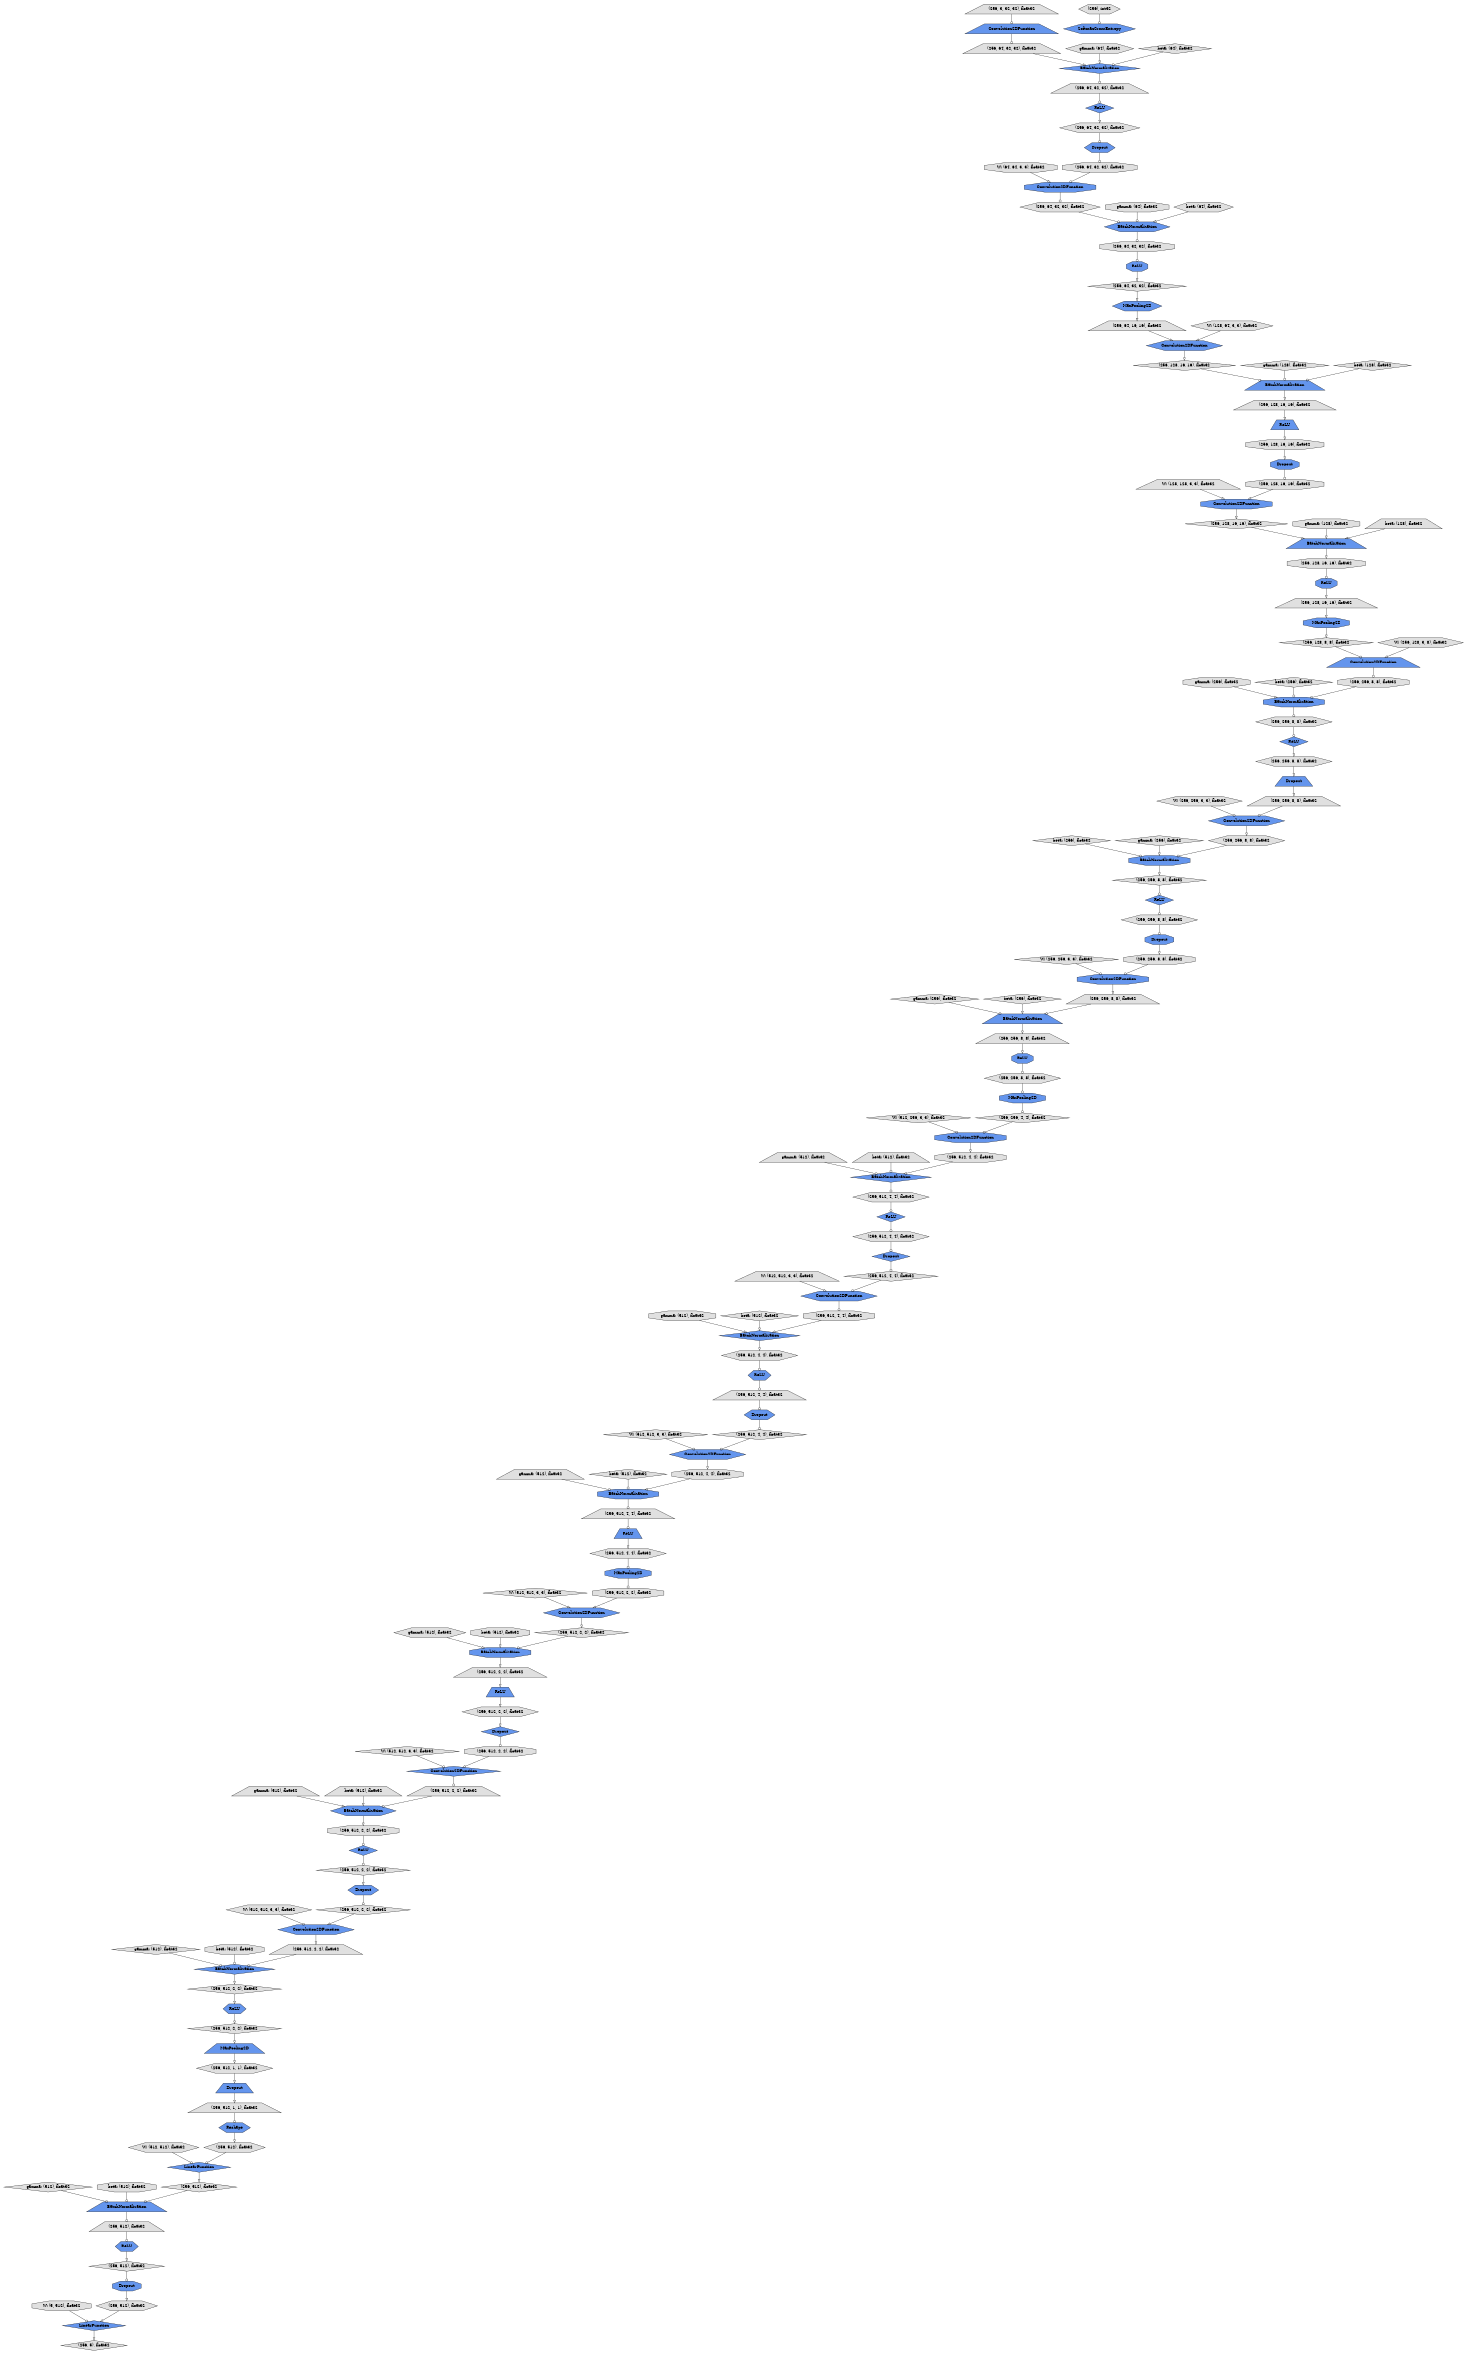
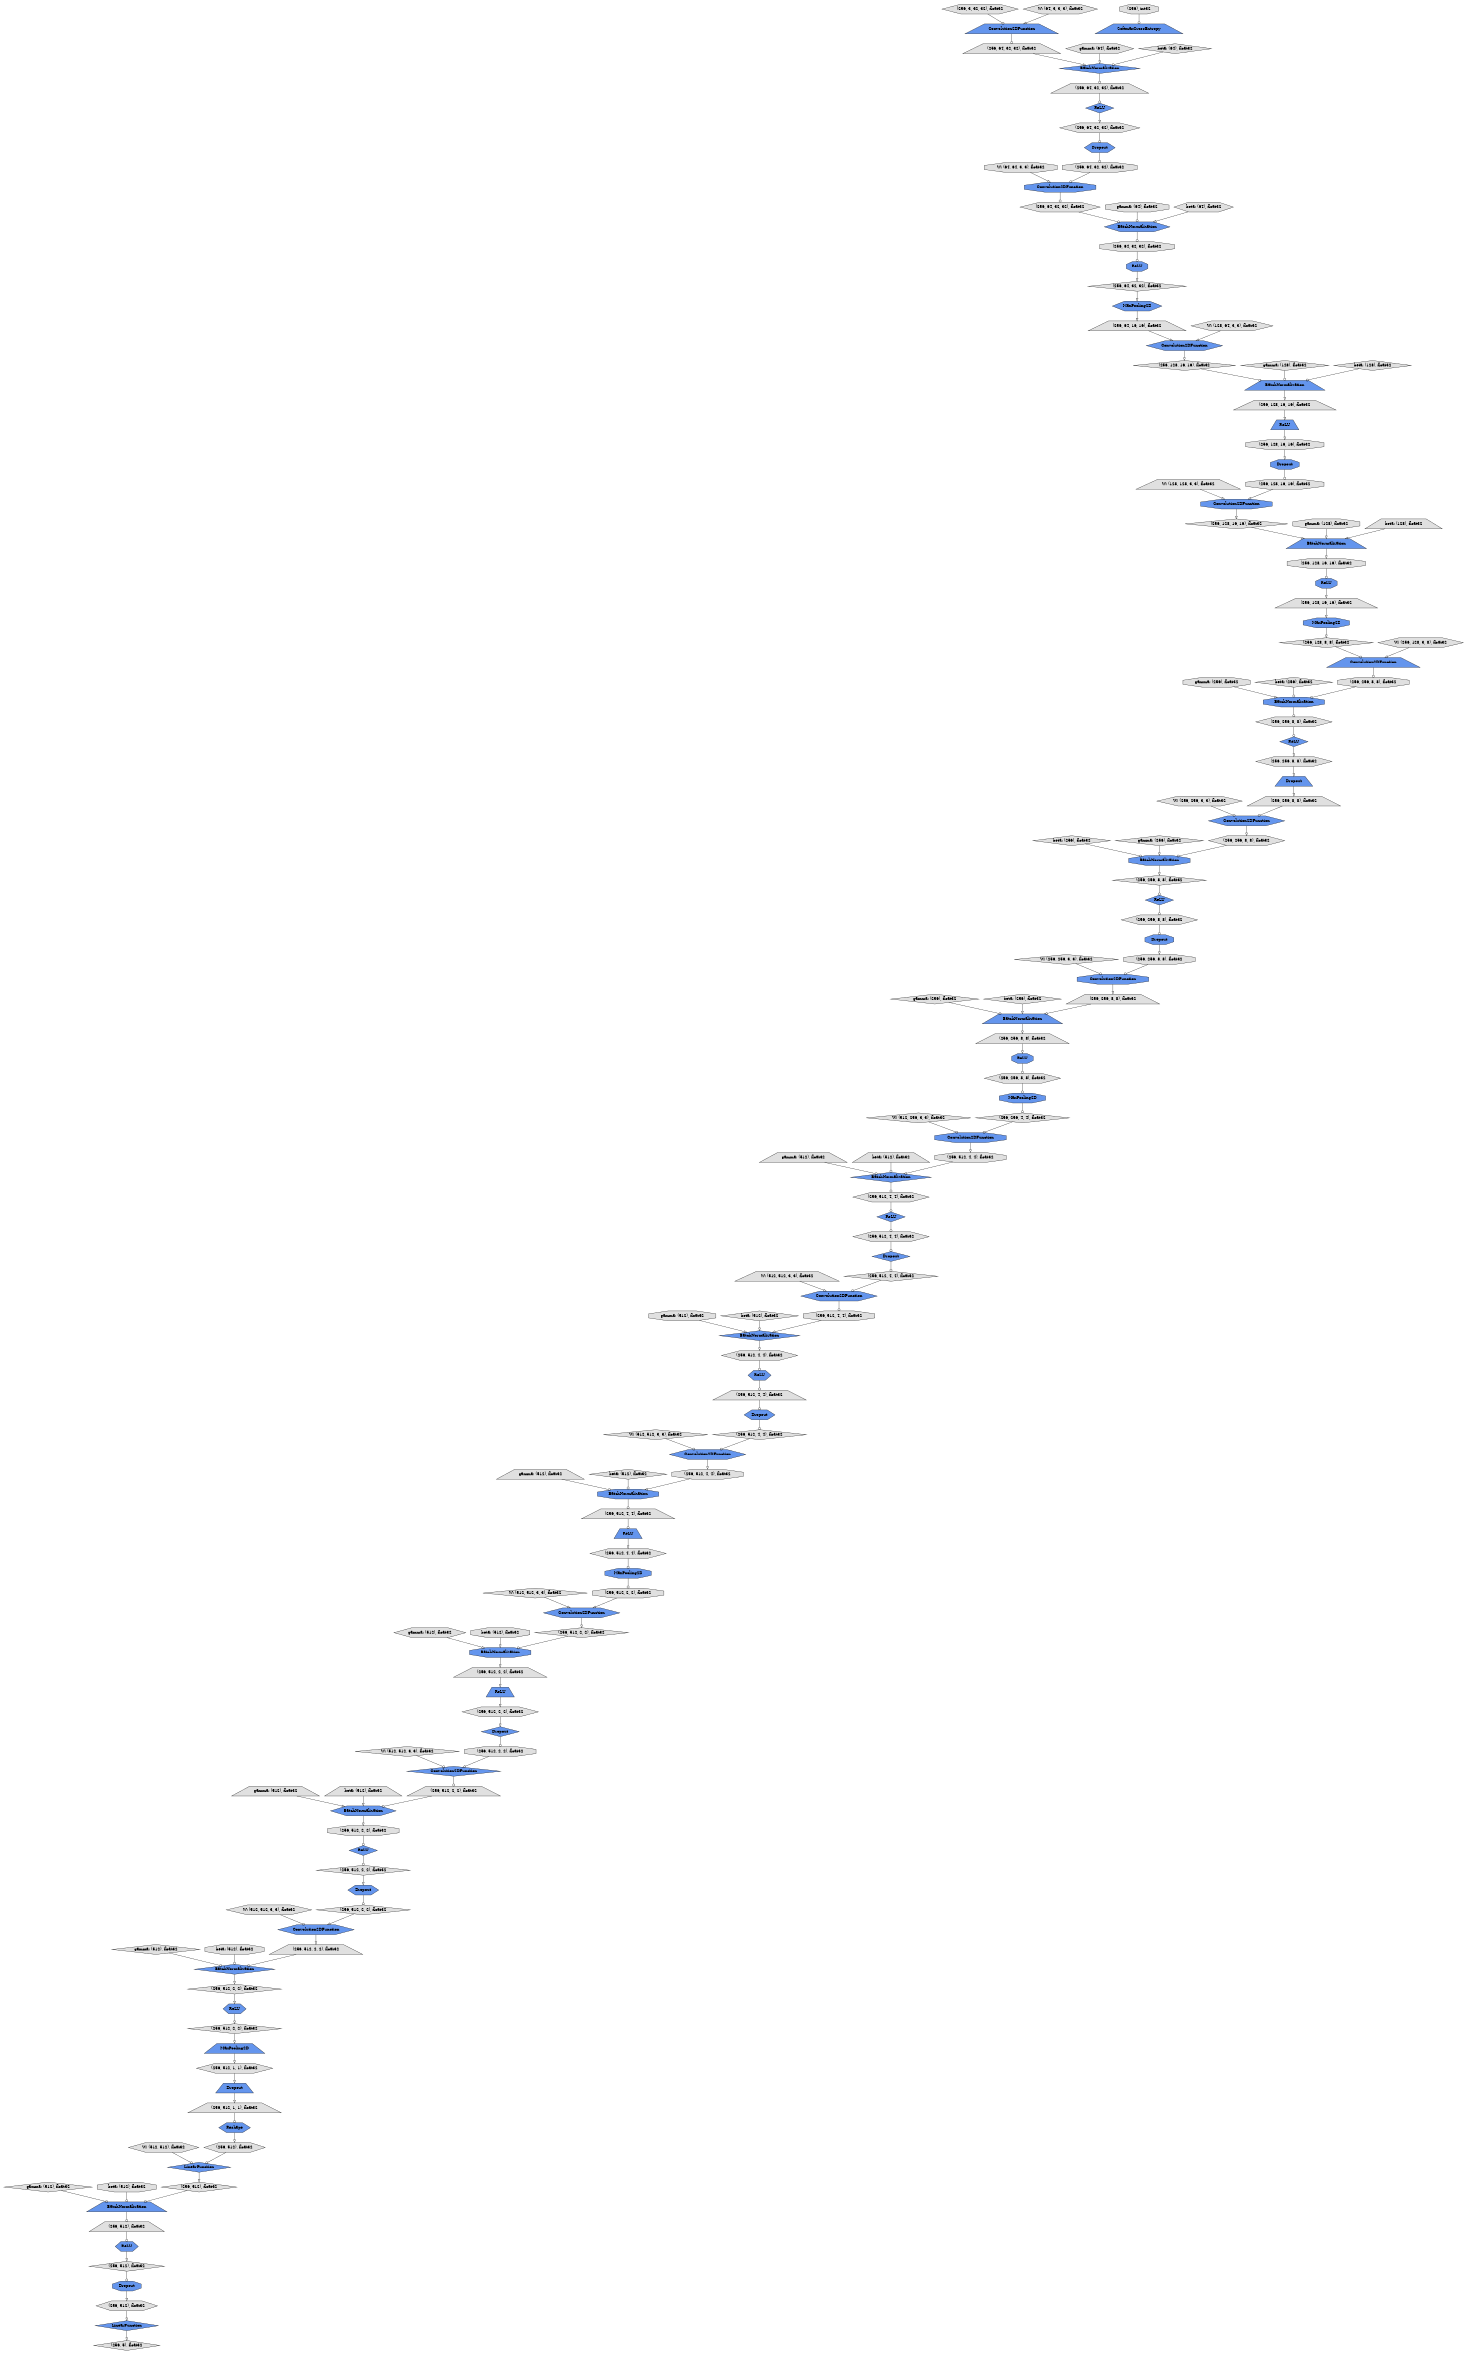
(1012, 9) -> (980, 9)
none -> (1060, 9)
(1099, 9) -> (1139, 9)
(1099, 29) -> (1139, 29)
(62, 2306) -> none
